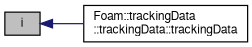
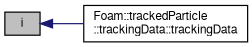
(166, 24) -> (166, 24)
